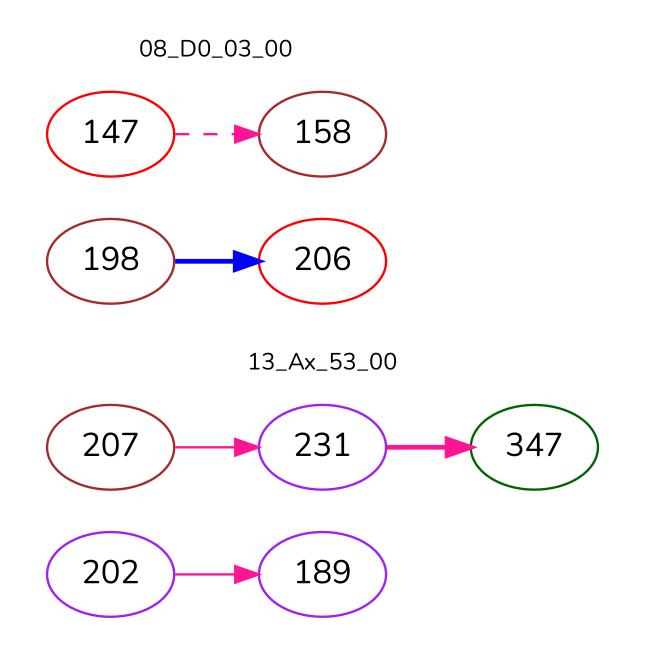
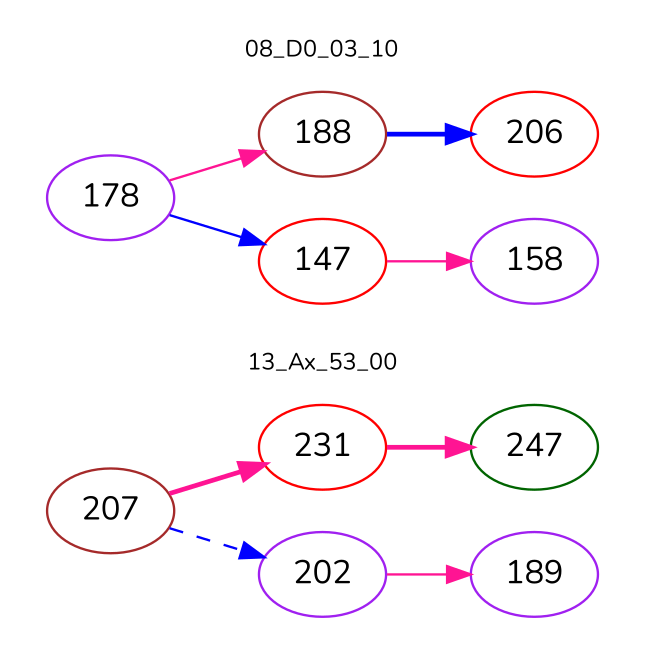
(217, 51) -> (323, 51)
(205, 134) -> (417, 261)
(323, 134) -> (534, 261)
none -> (111, 198)
(111, 261) -> (323, 134)
(205, 447) -> (205, 482)
(323, 447) -> (323, 447)
(534, 447) -> (534, 447)
none -> (205, 539)
